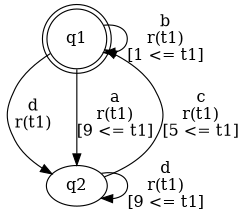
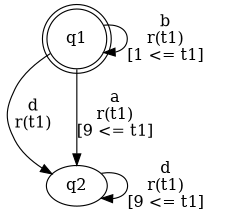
(163, 120) -> none
